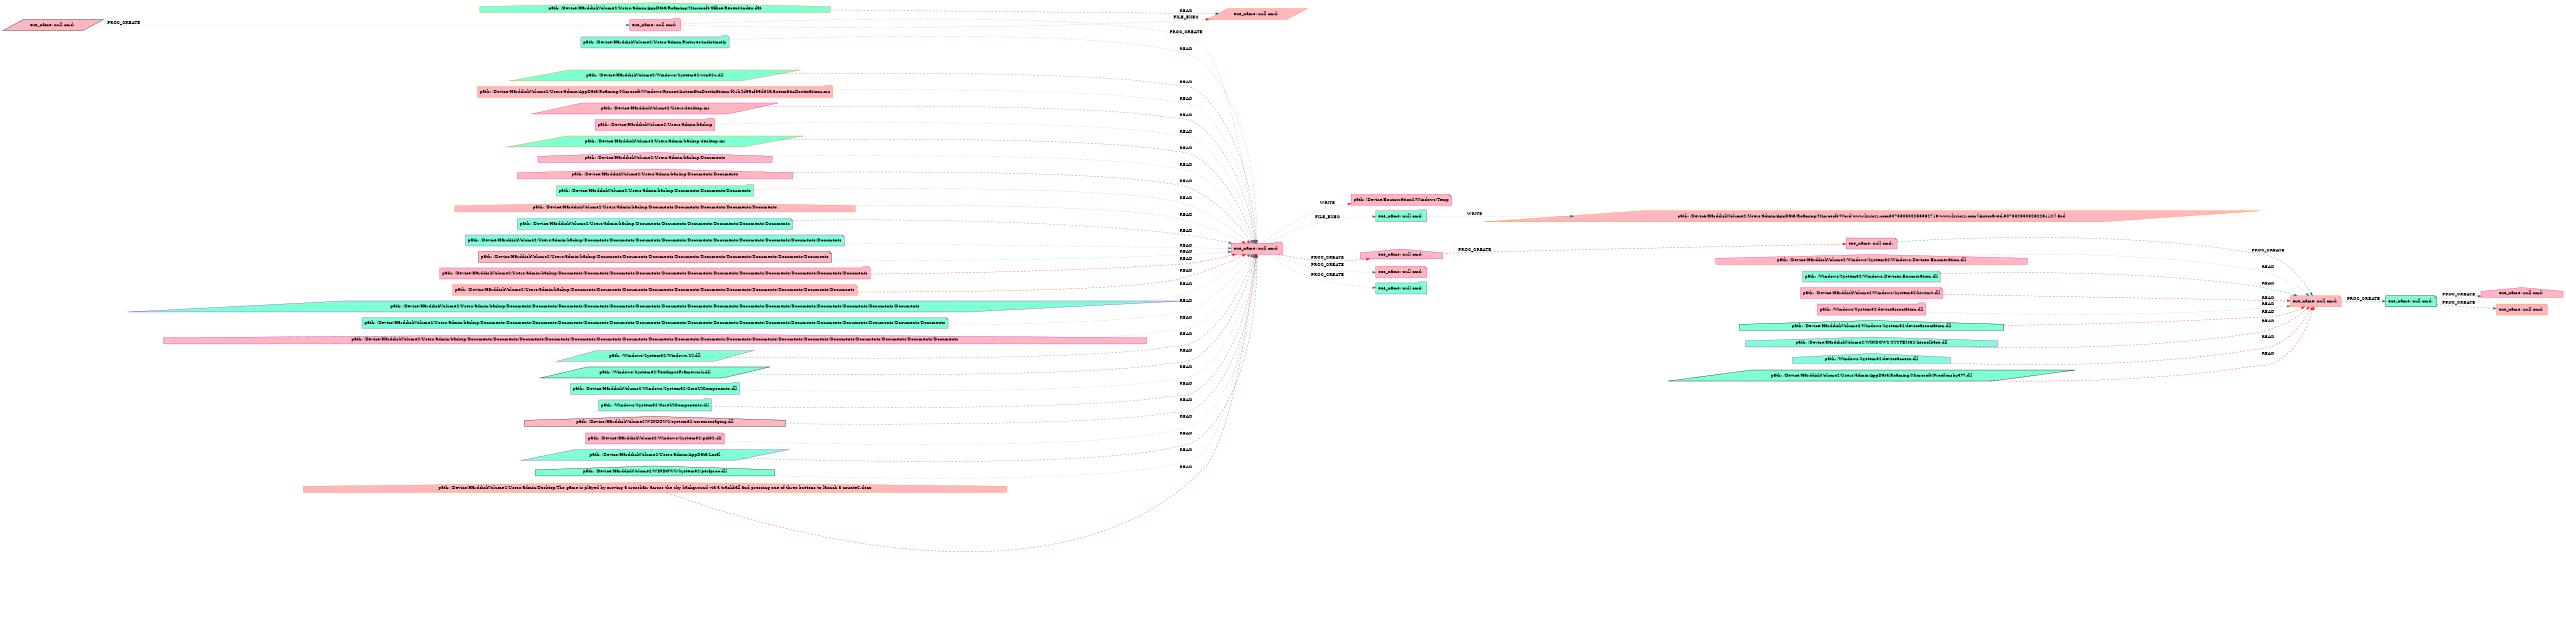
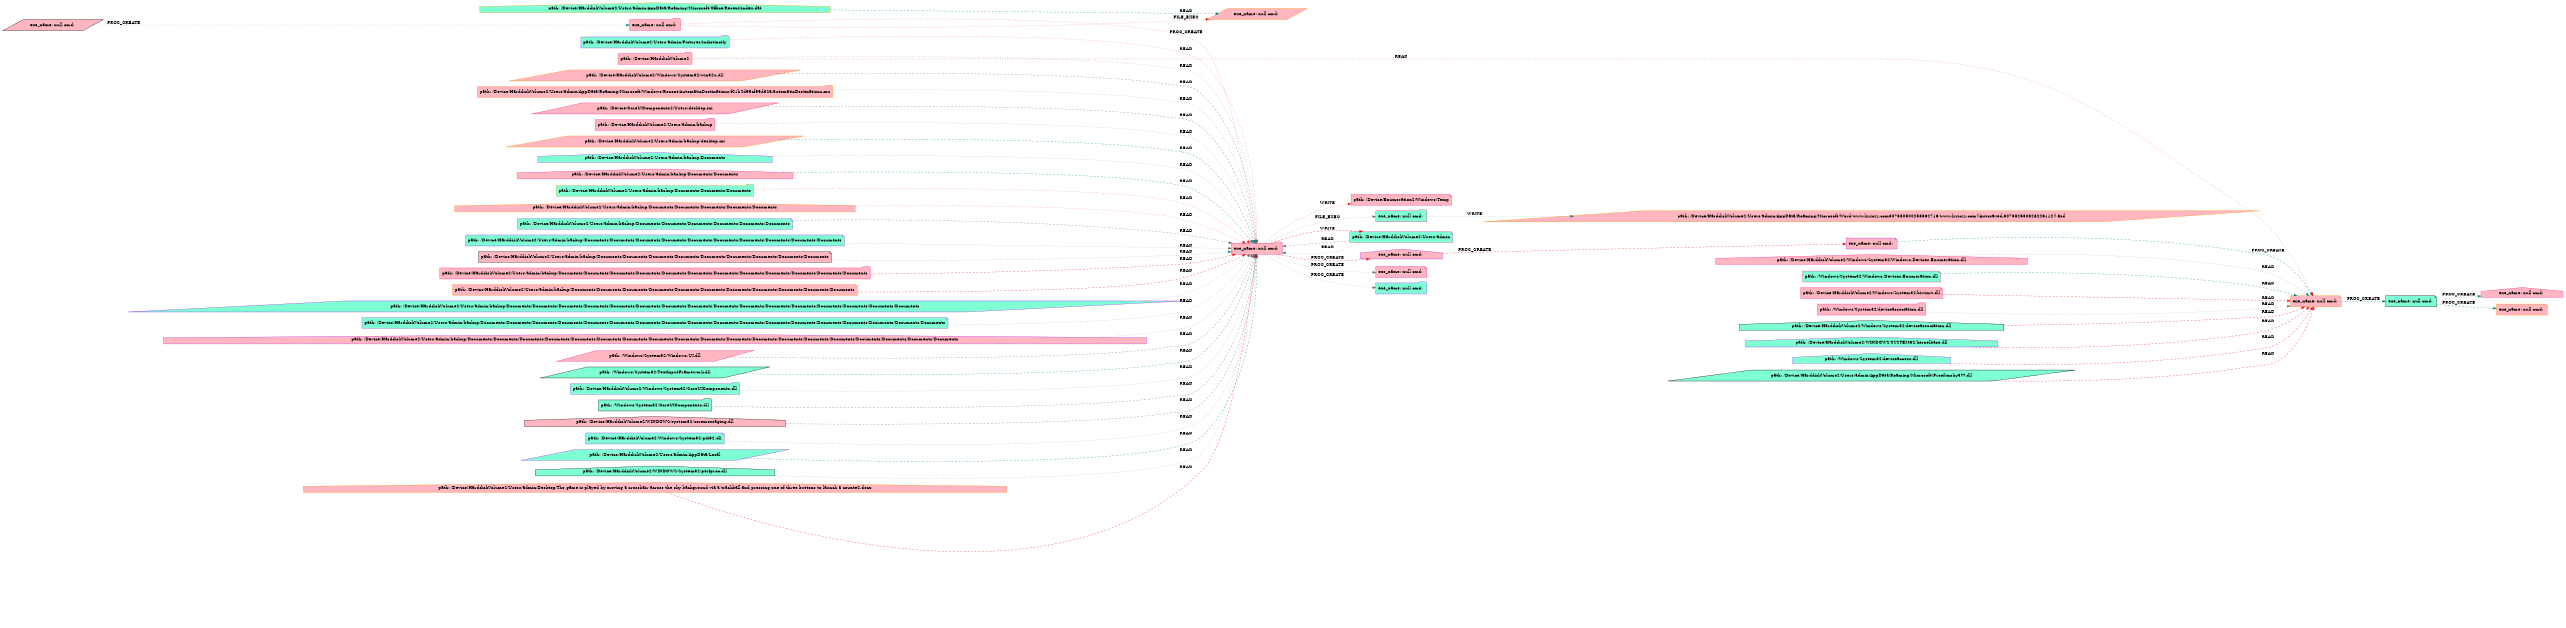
none -> (655, 59)
(655, 75) -> (655, 75)
(655, 108) -> (655, 108)
(655, 141) -> (655, 141)
(655, 158) -> (655, 158)
none -> (1401, 237)
(655, 356) -> (655, 356)
(655, 405) -> (655, 405)
(655, 438) -> (655, 438)
